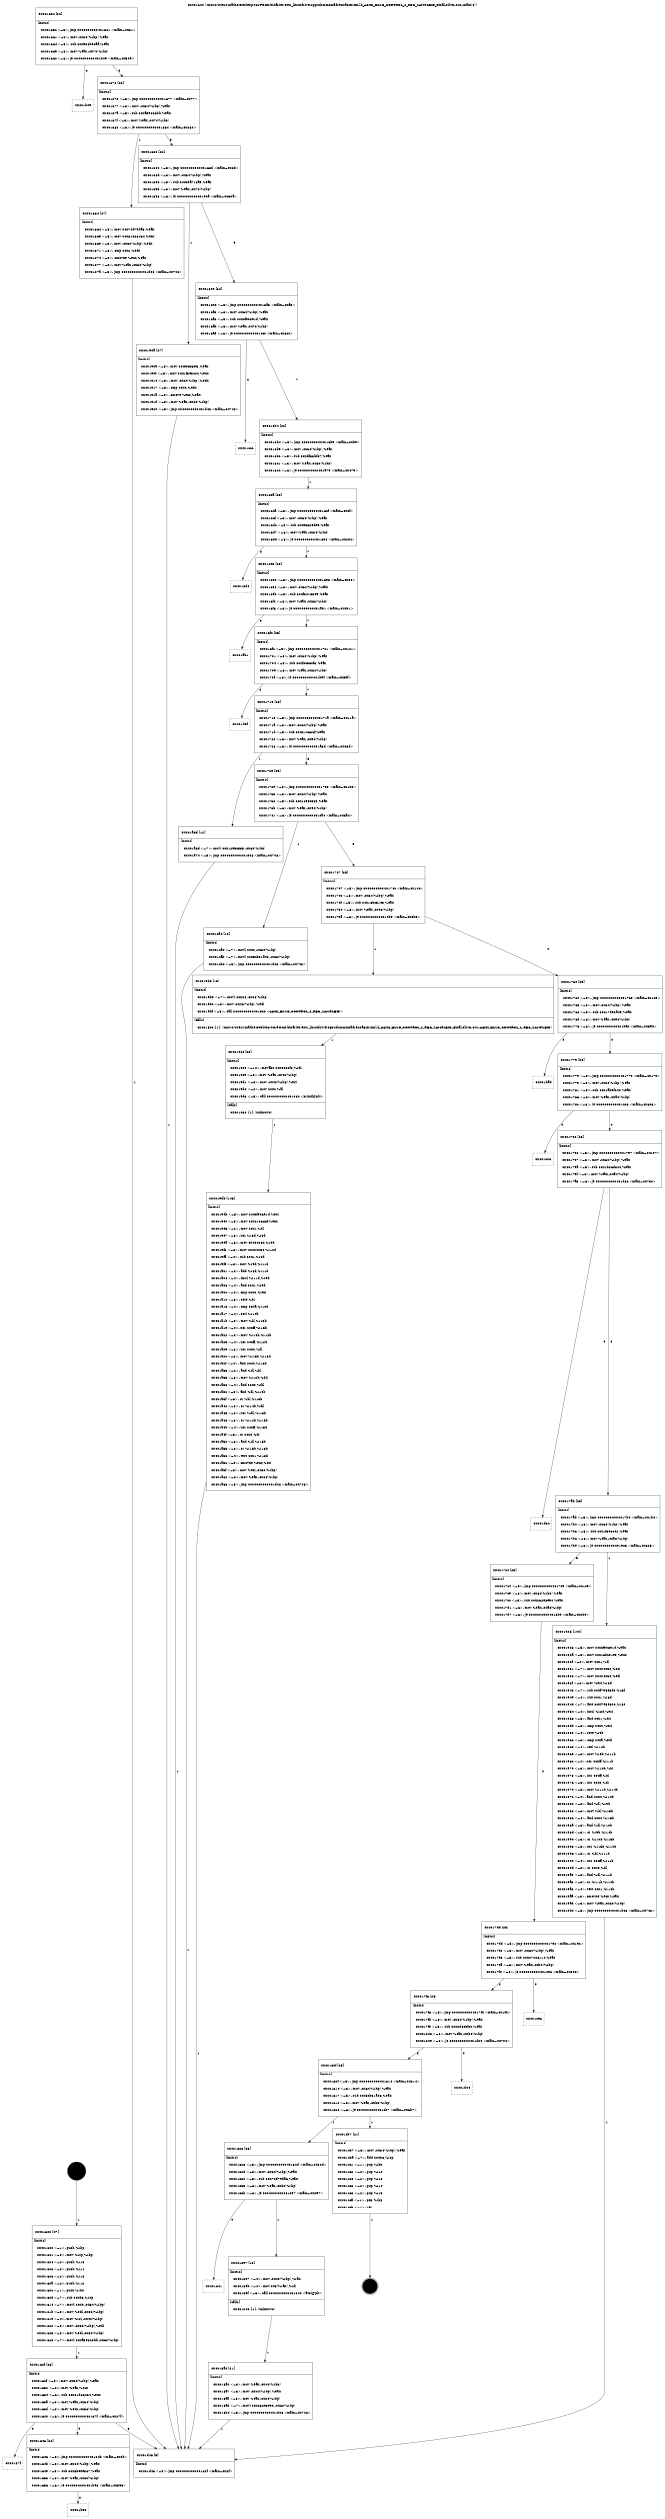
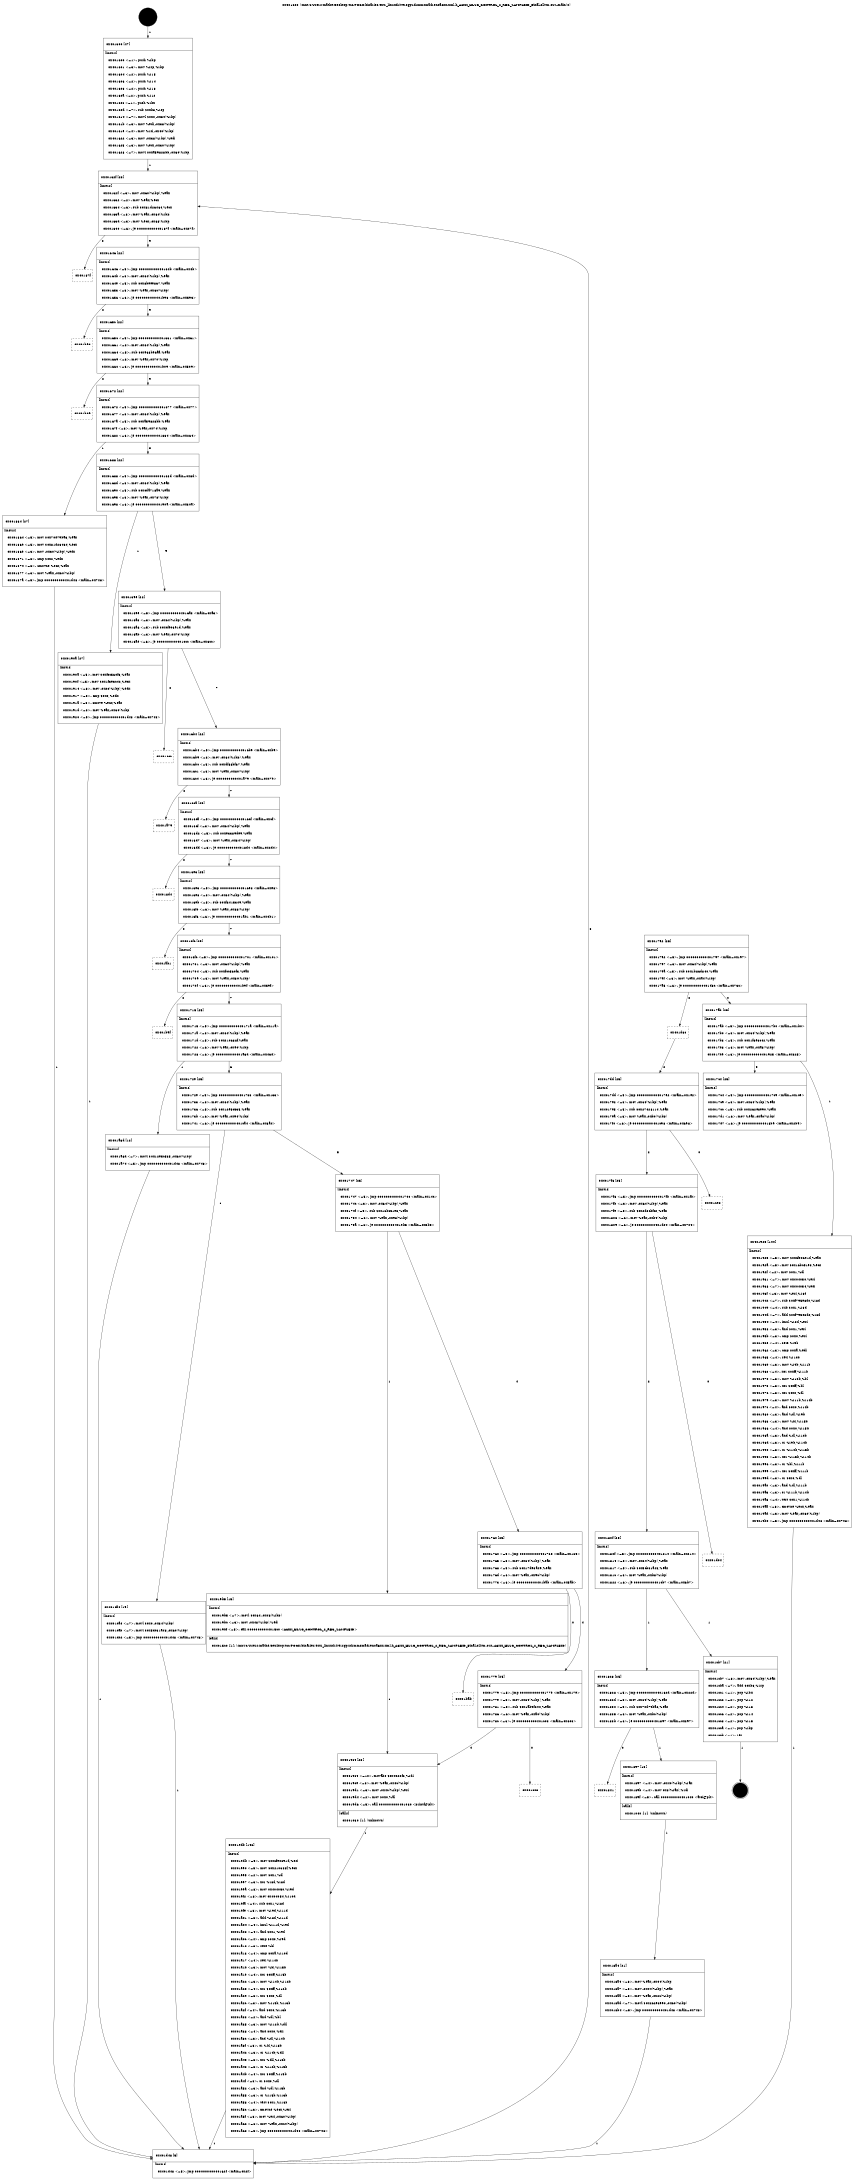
none -> (148, 309)
none -> (164, 826)
(610, 1120) -> (468, 1747)
(538, 1770) -> (668, 1055)
(135, 2436) -> (588, 1138)
